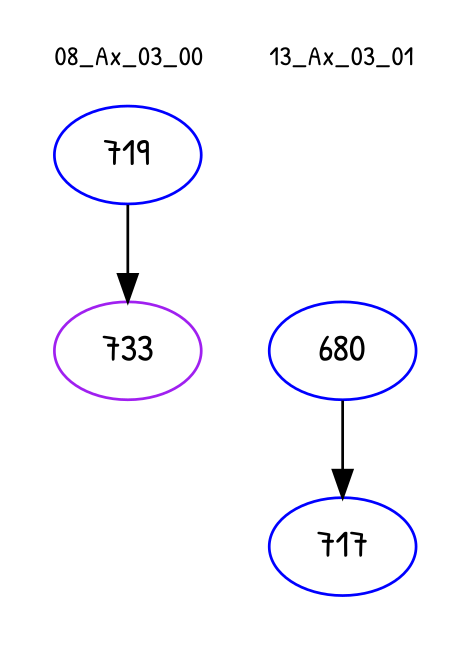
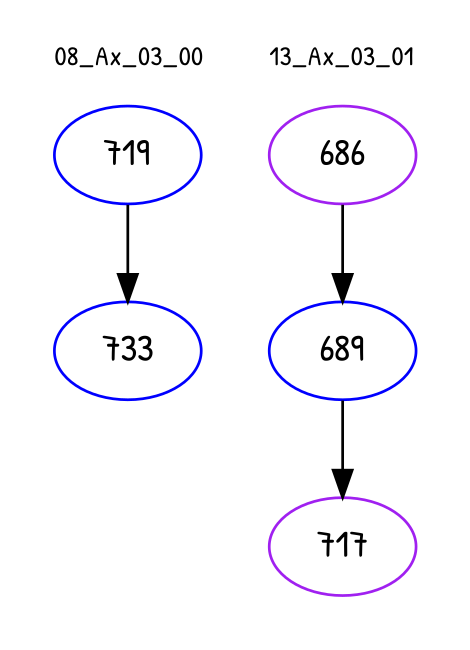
none -> (343, 155)
(128, 351) -> (128, 351)
(343, 351) -> (343, 351)
(343, 547) -> (343, 547)
